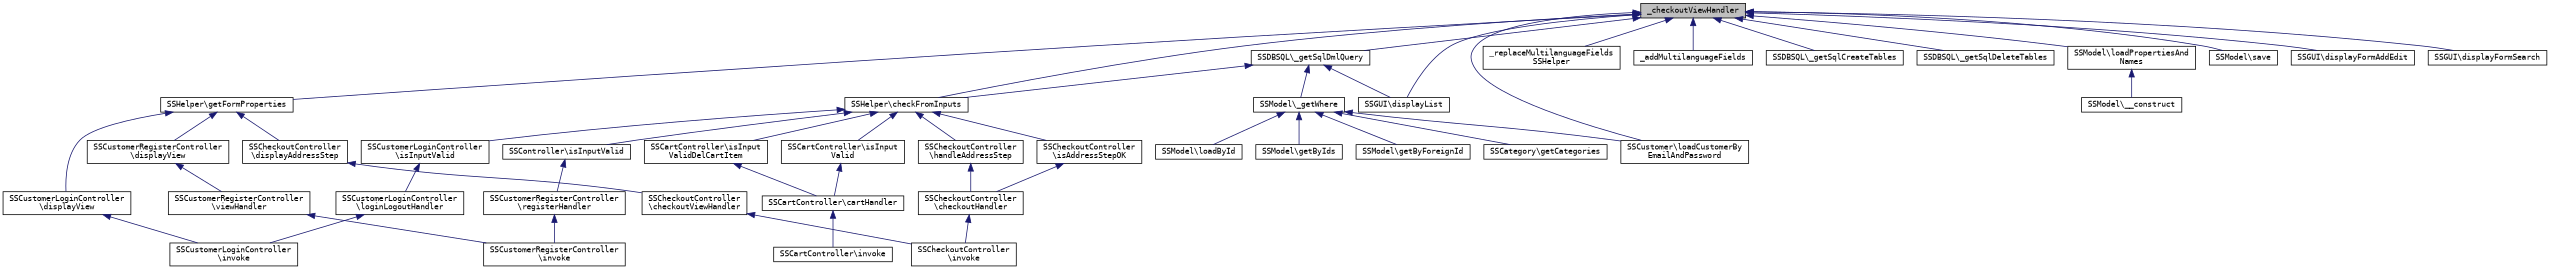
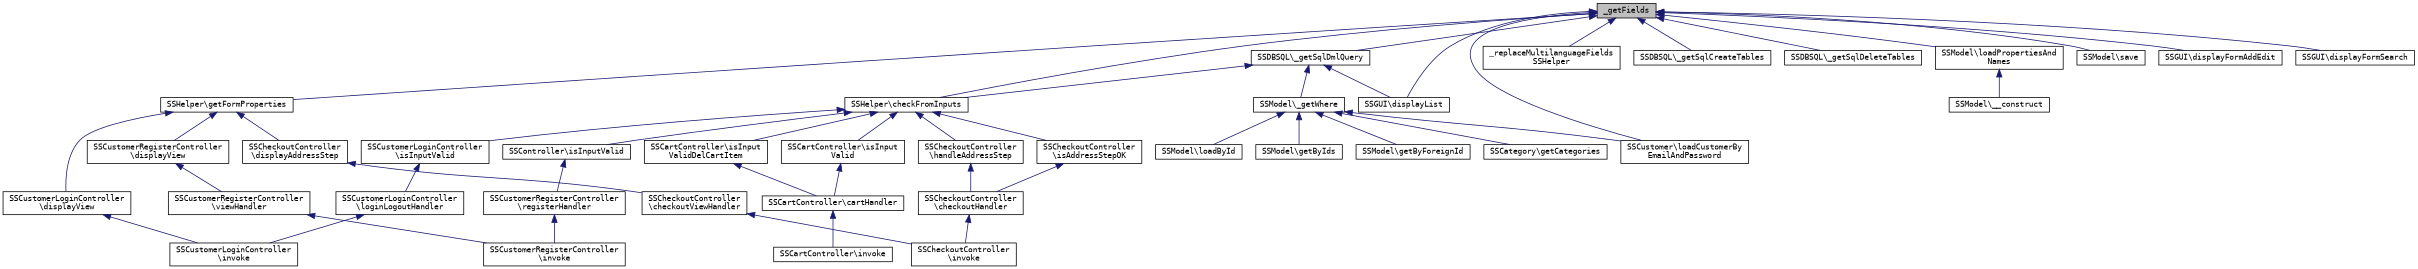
(1693, 11) -> (1627, 11)
(1693, 58) -> none
